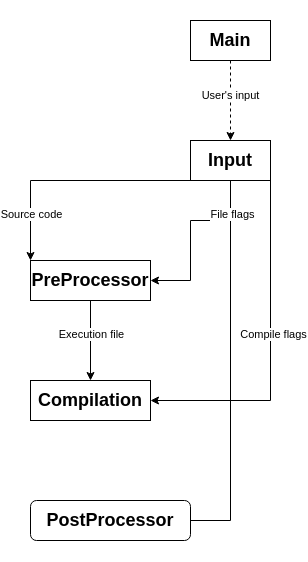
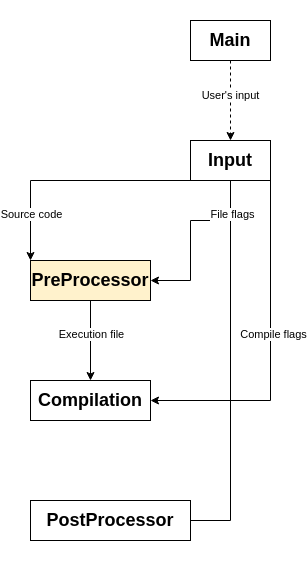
(91, 281) -> (91, 281)
(111, 521) -> (111, 521)
